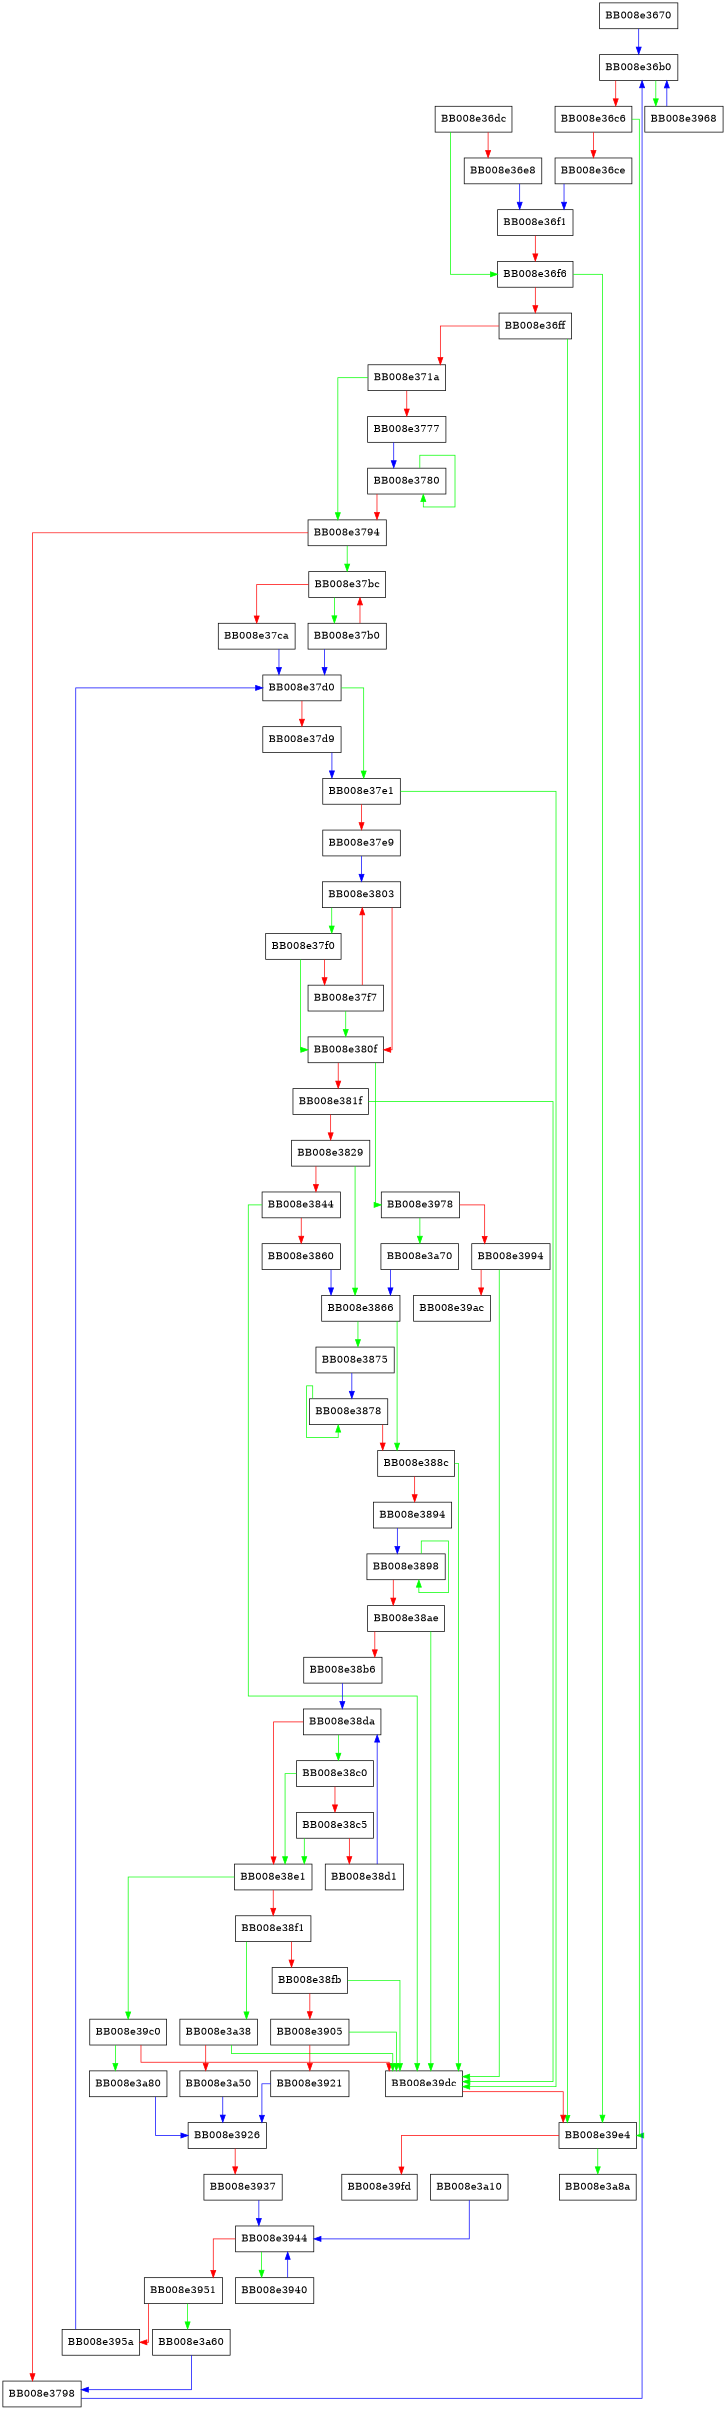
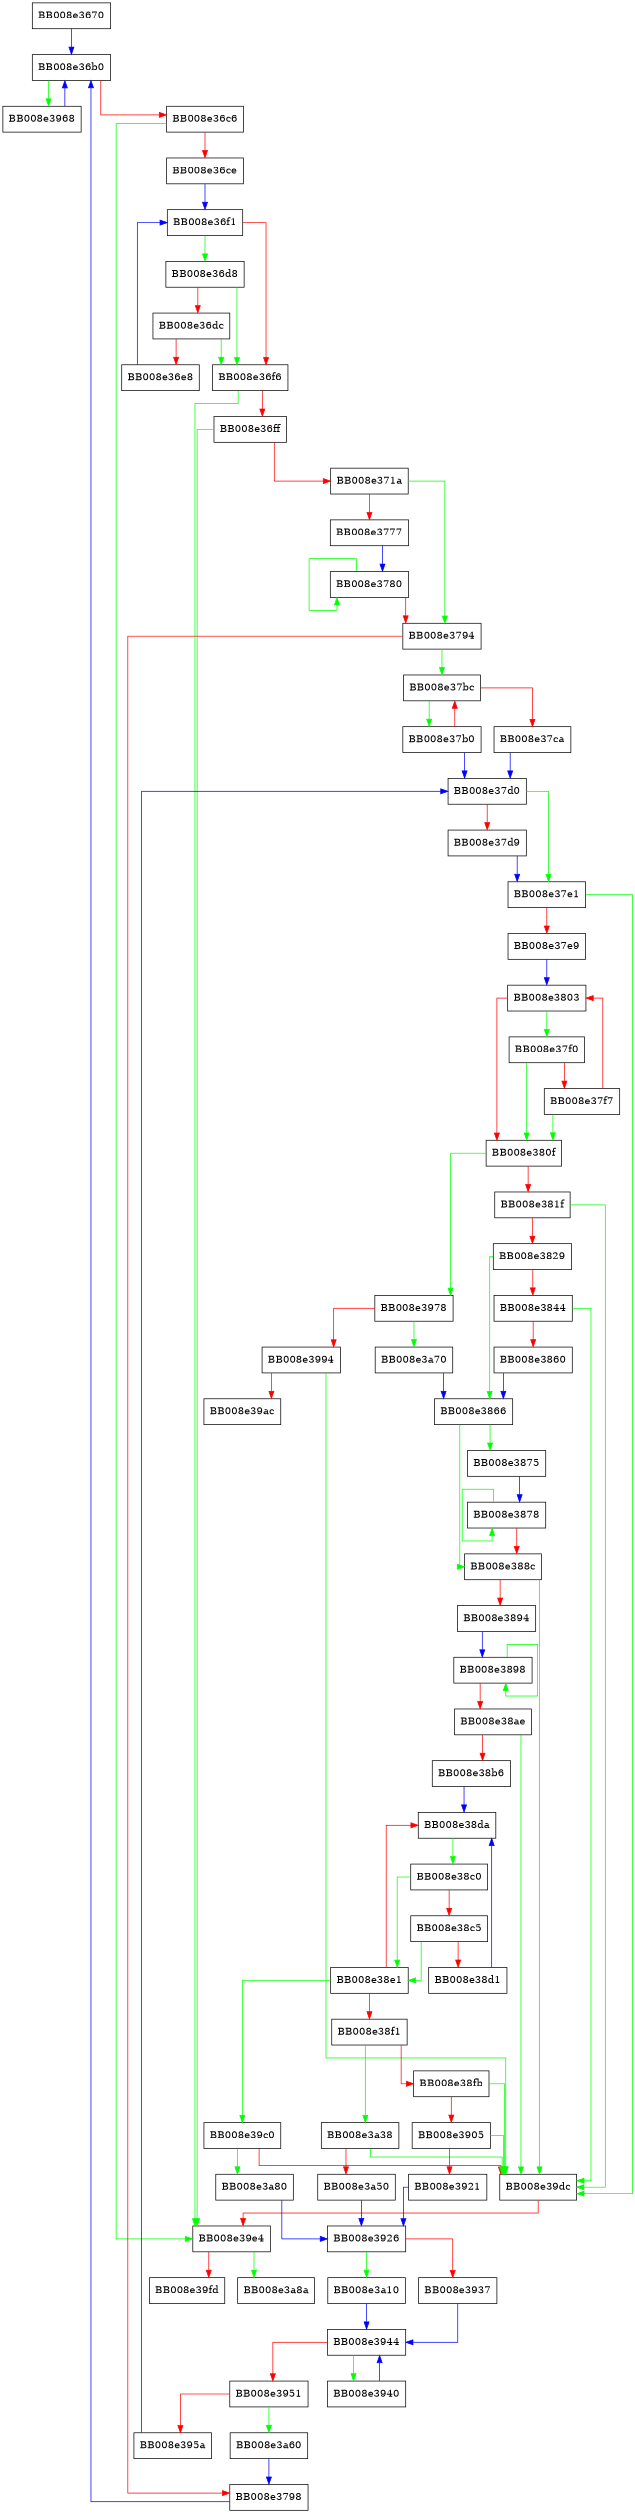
none -> (205, 274)
(274, 1775) -> (386, 1884)
none -> (367, 2261)
